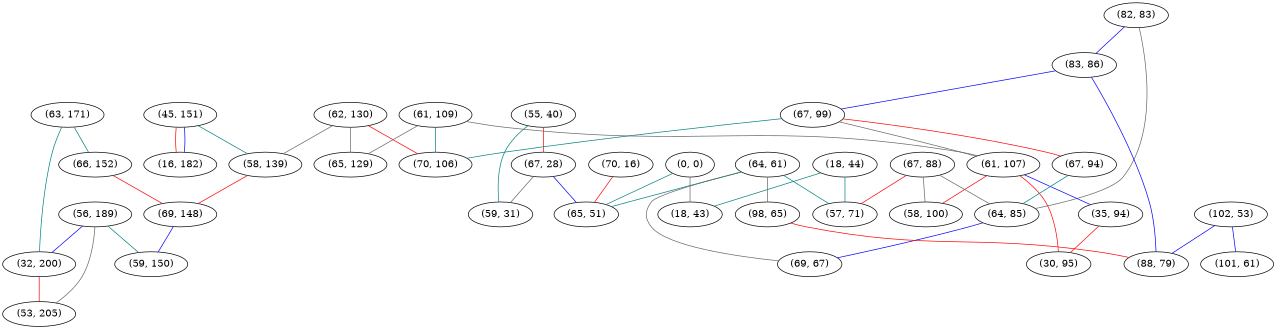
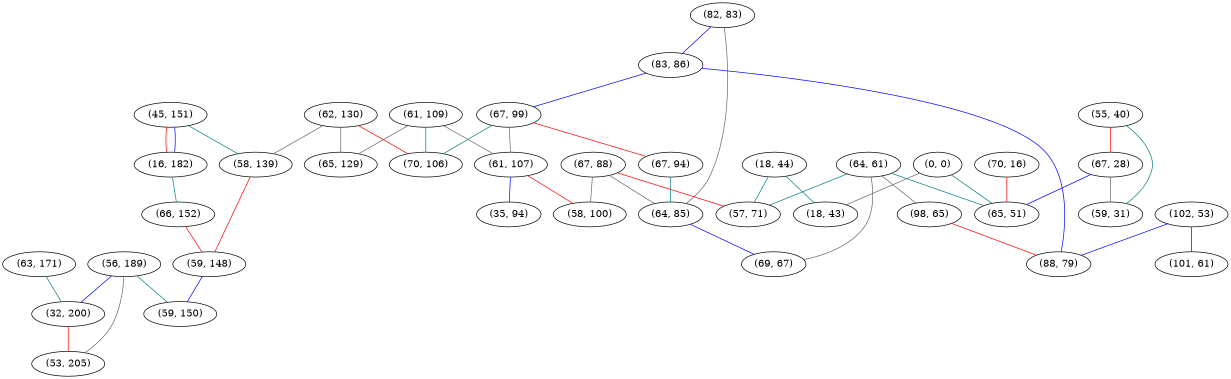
(81, 140) -> (174, 190)
(180, 214) -> (209, 264)
(1059, 264) -> none
